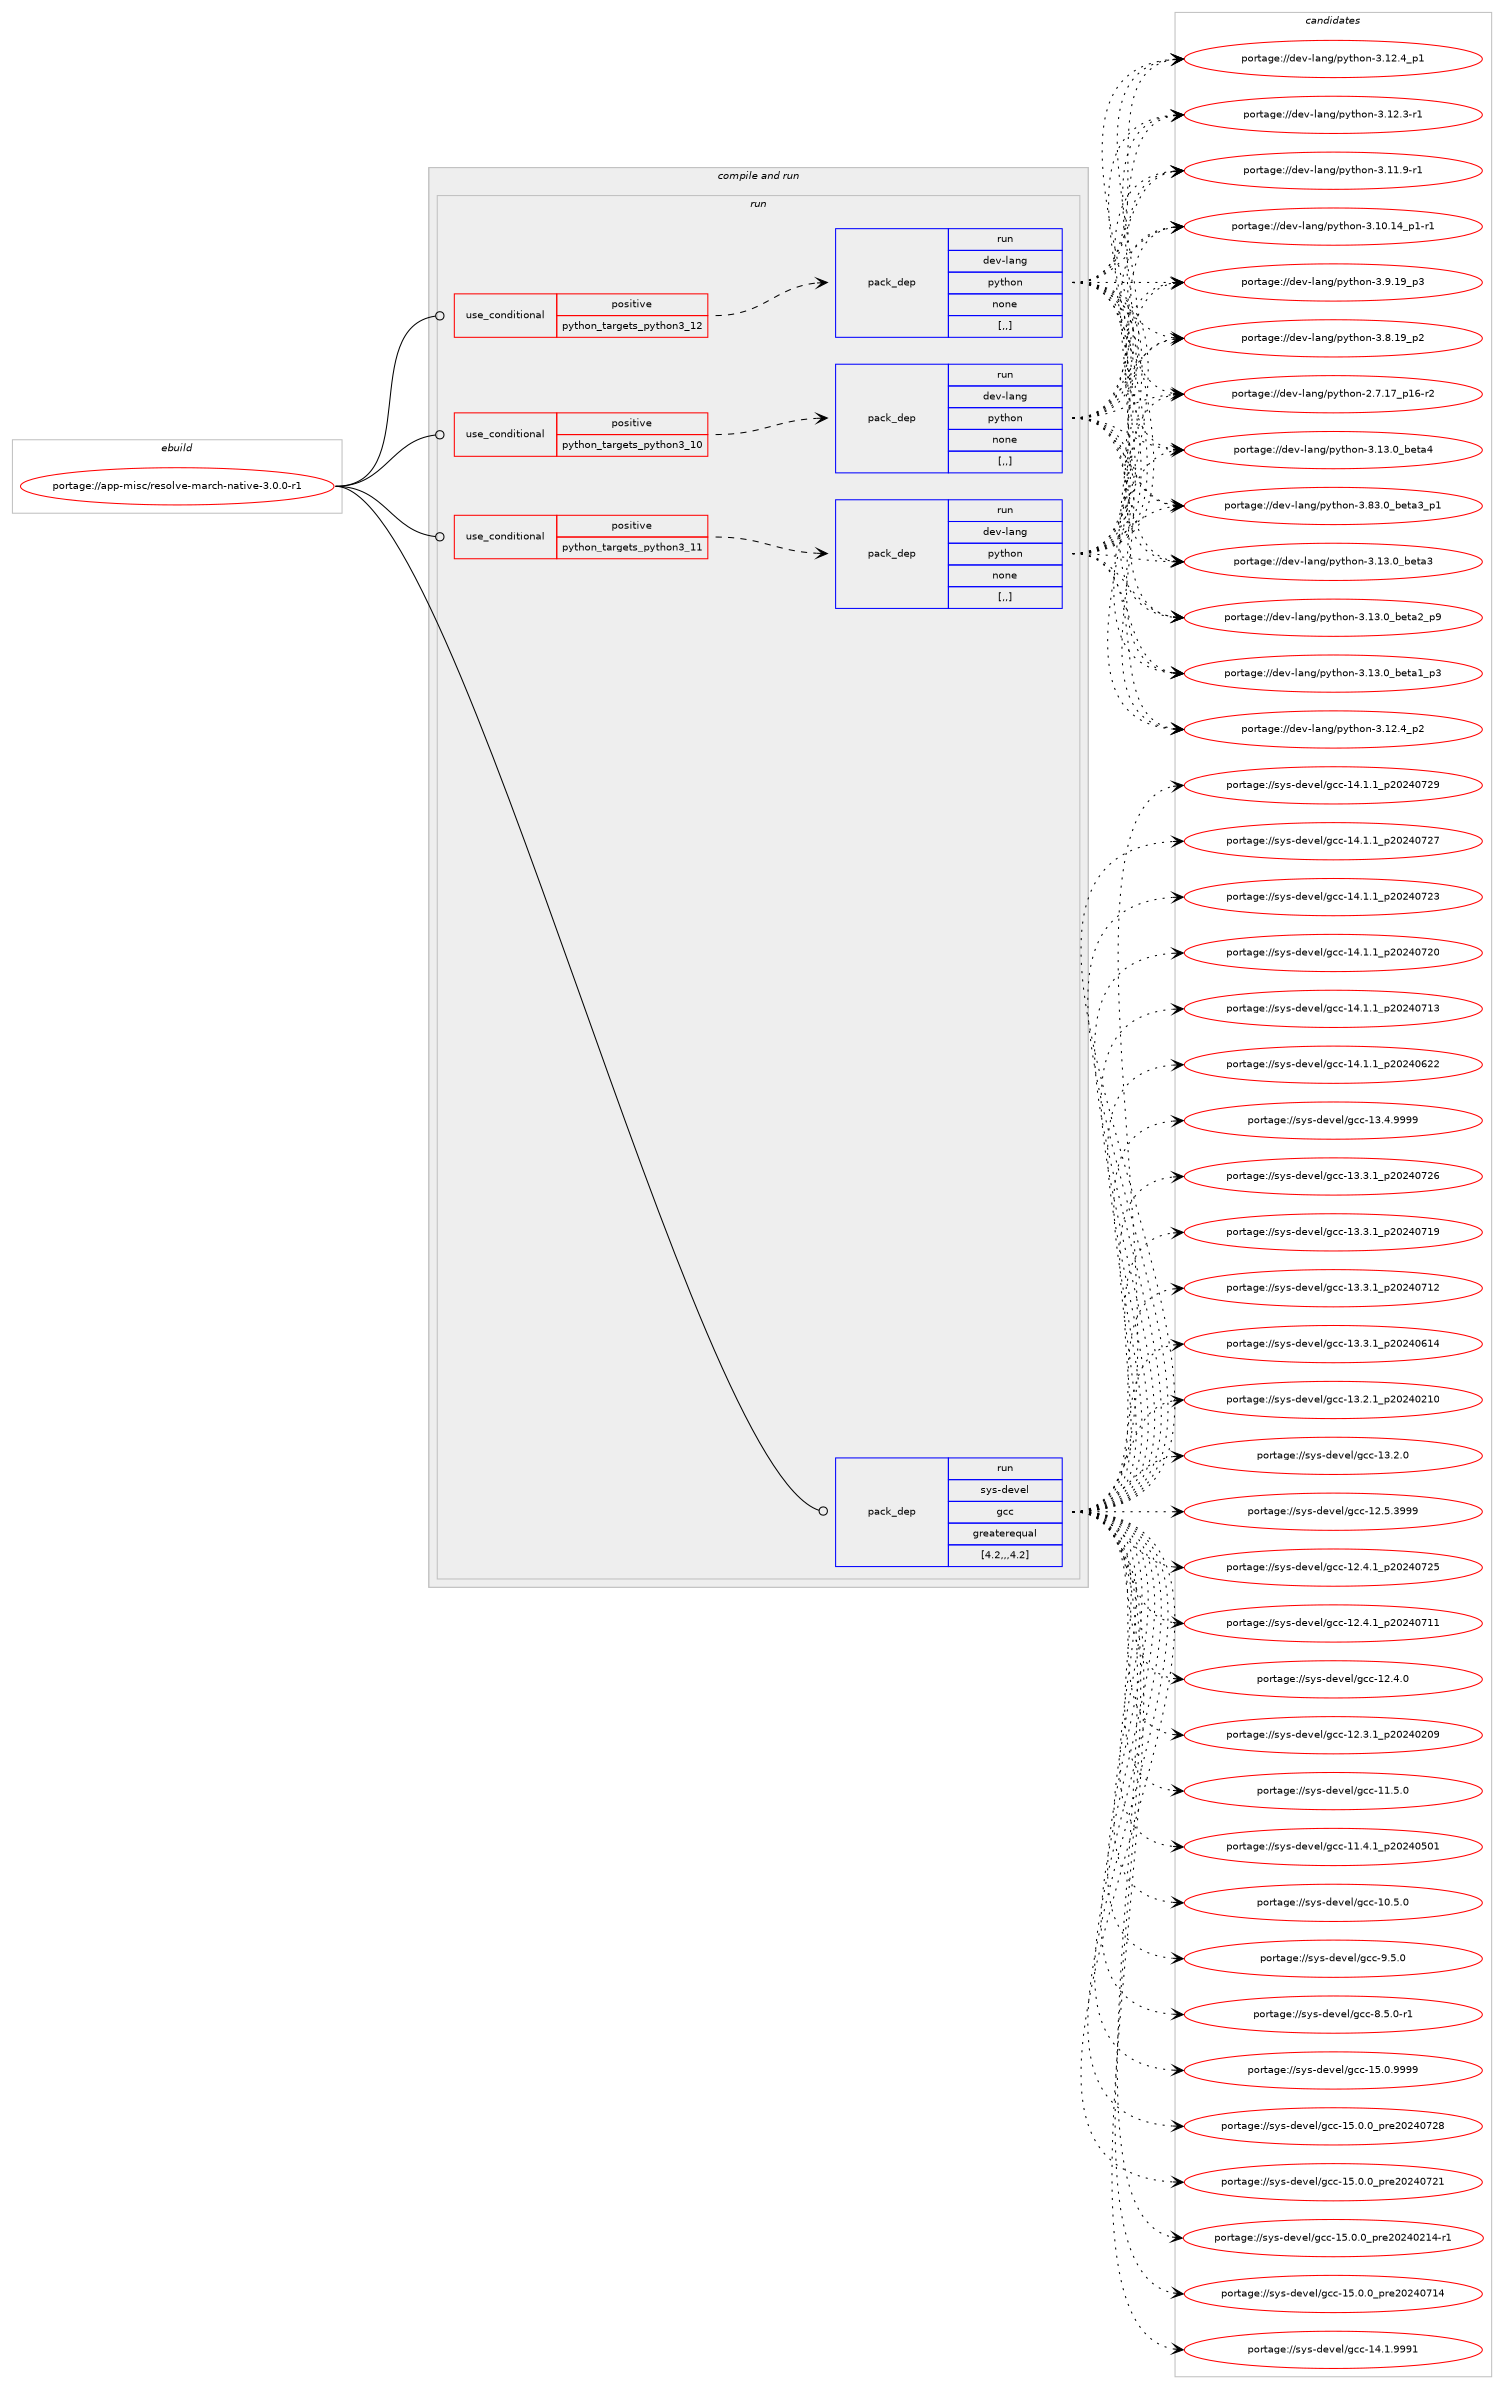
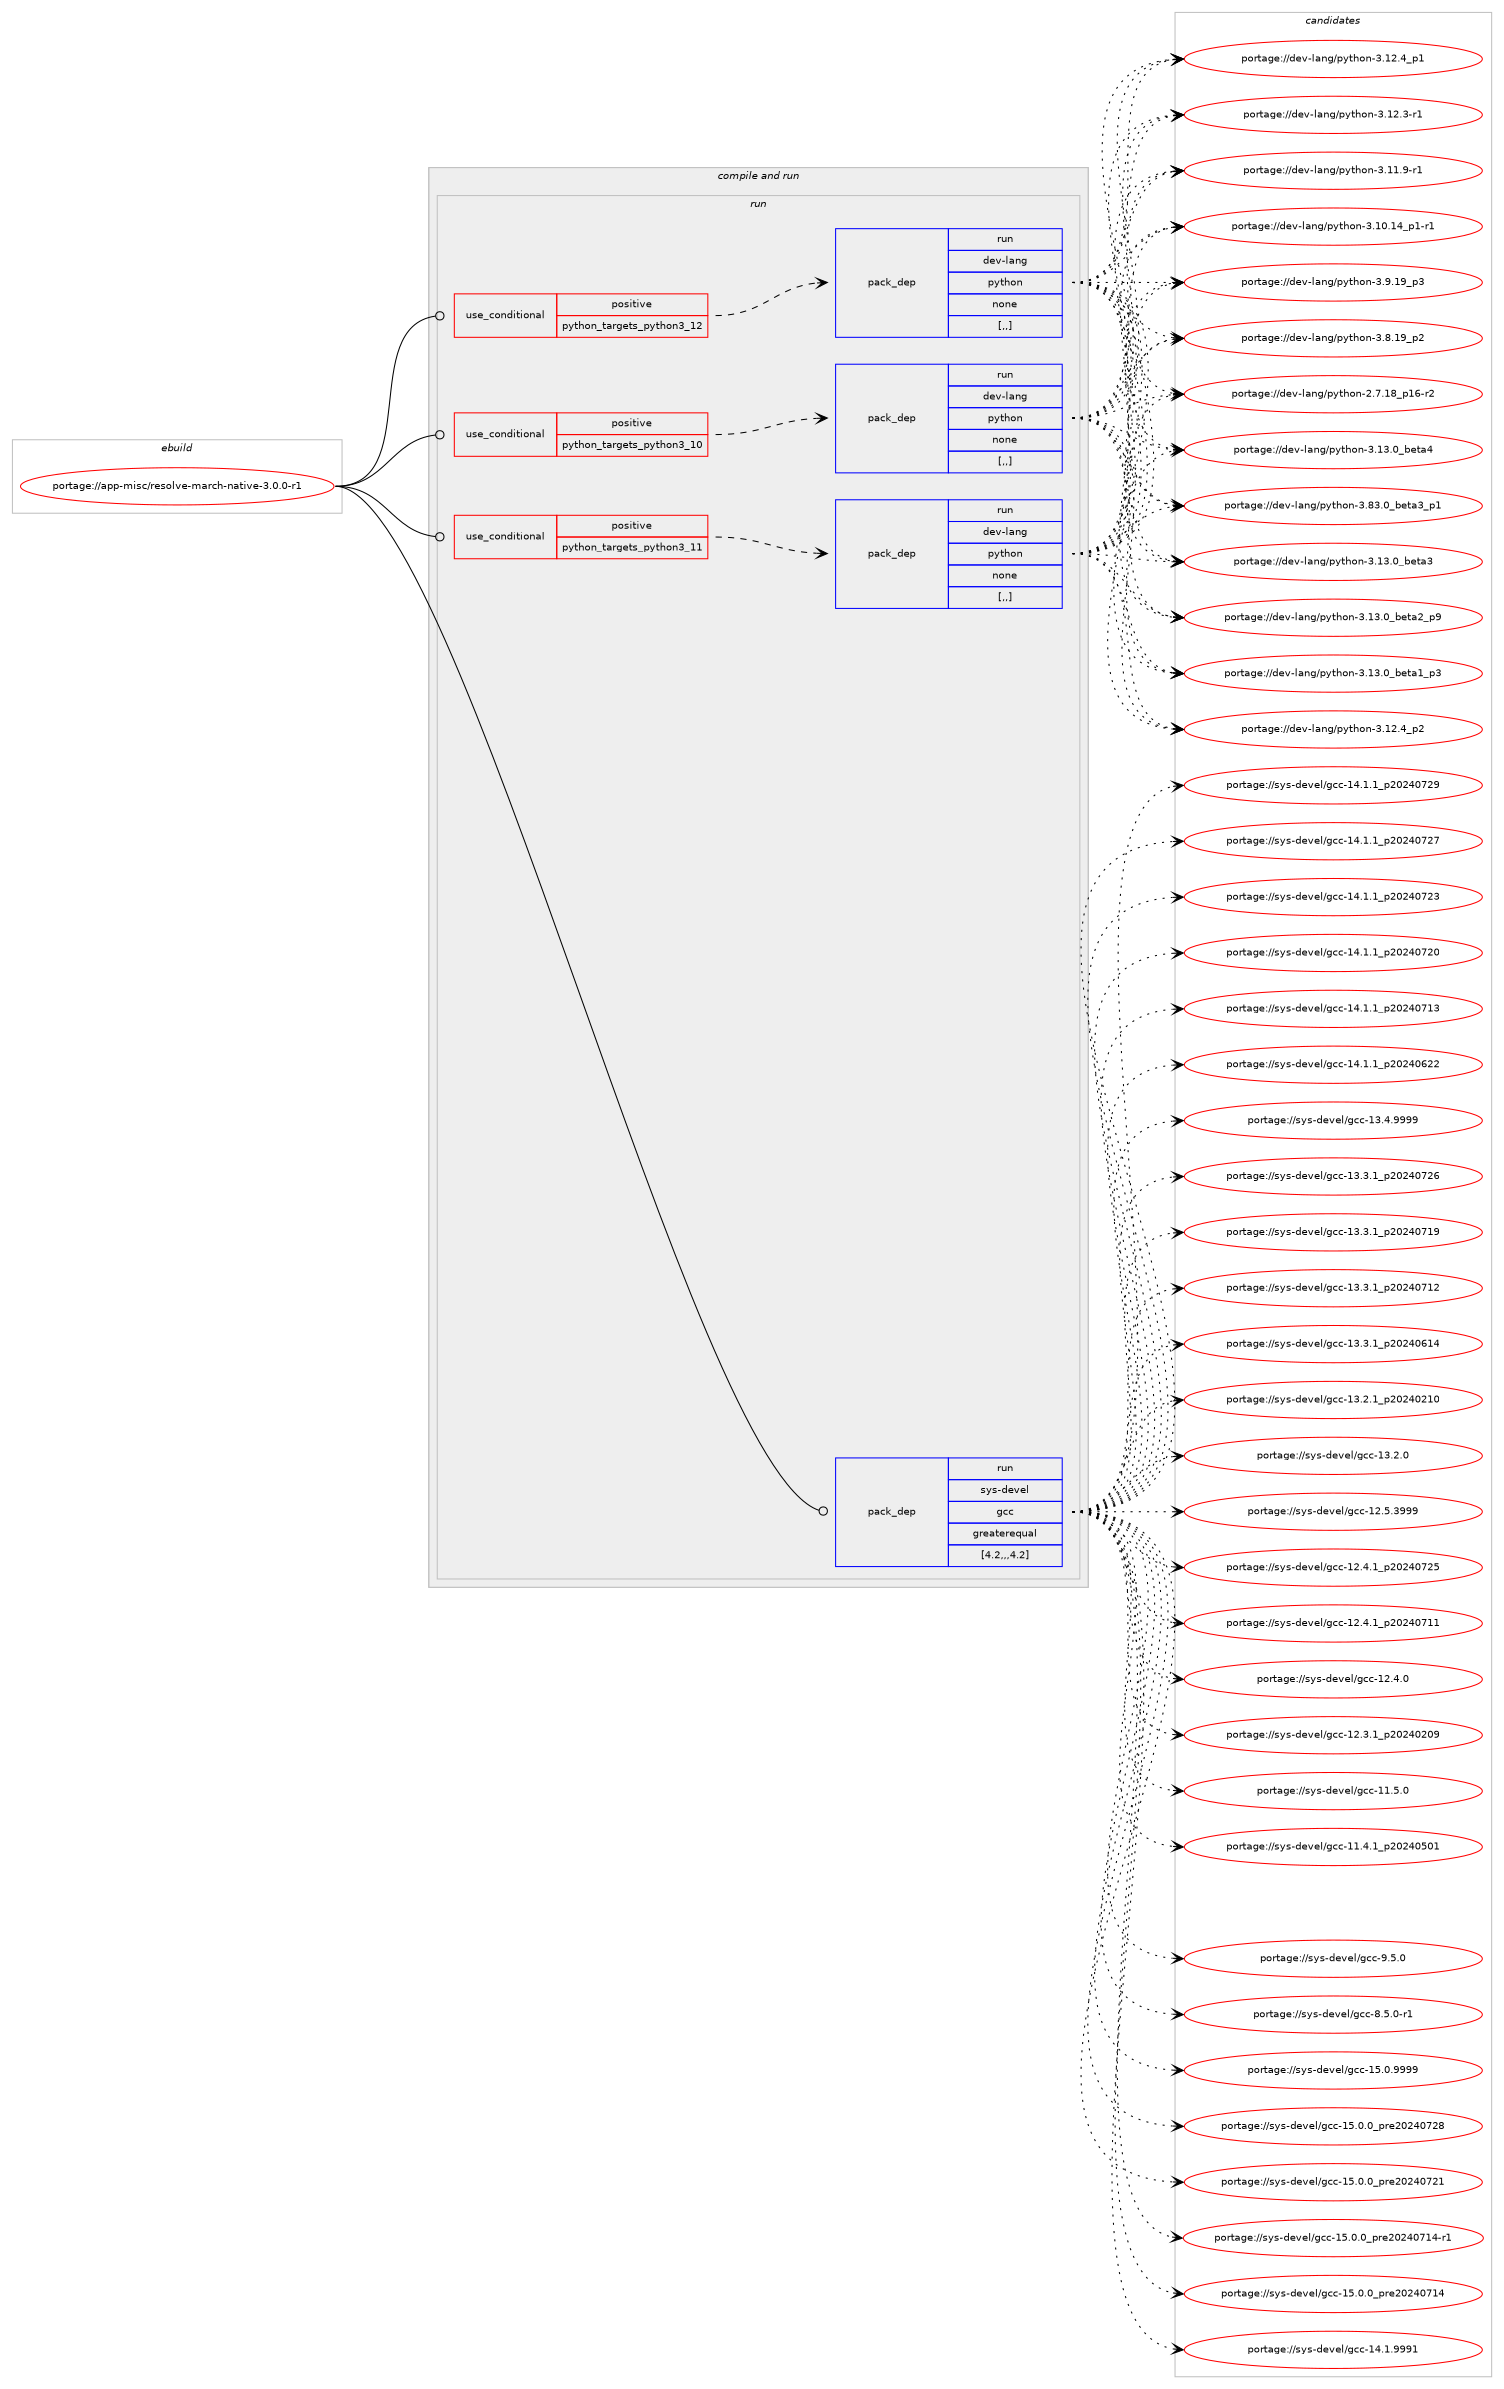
(1333, 394) -> (1333, 394)
(1333, 1903) -> none
(1333, 2238) -> (1333, 2238)
